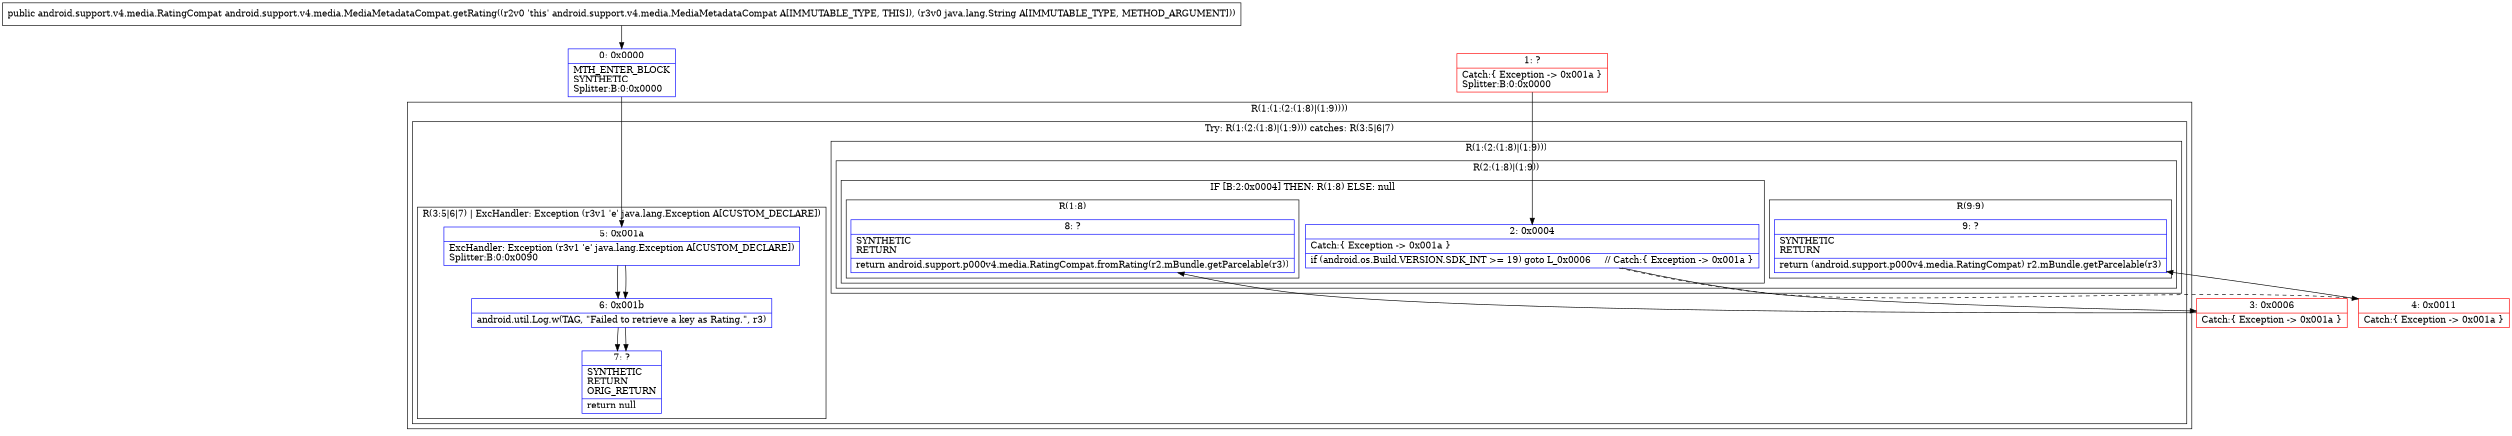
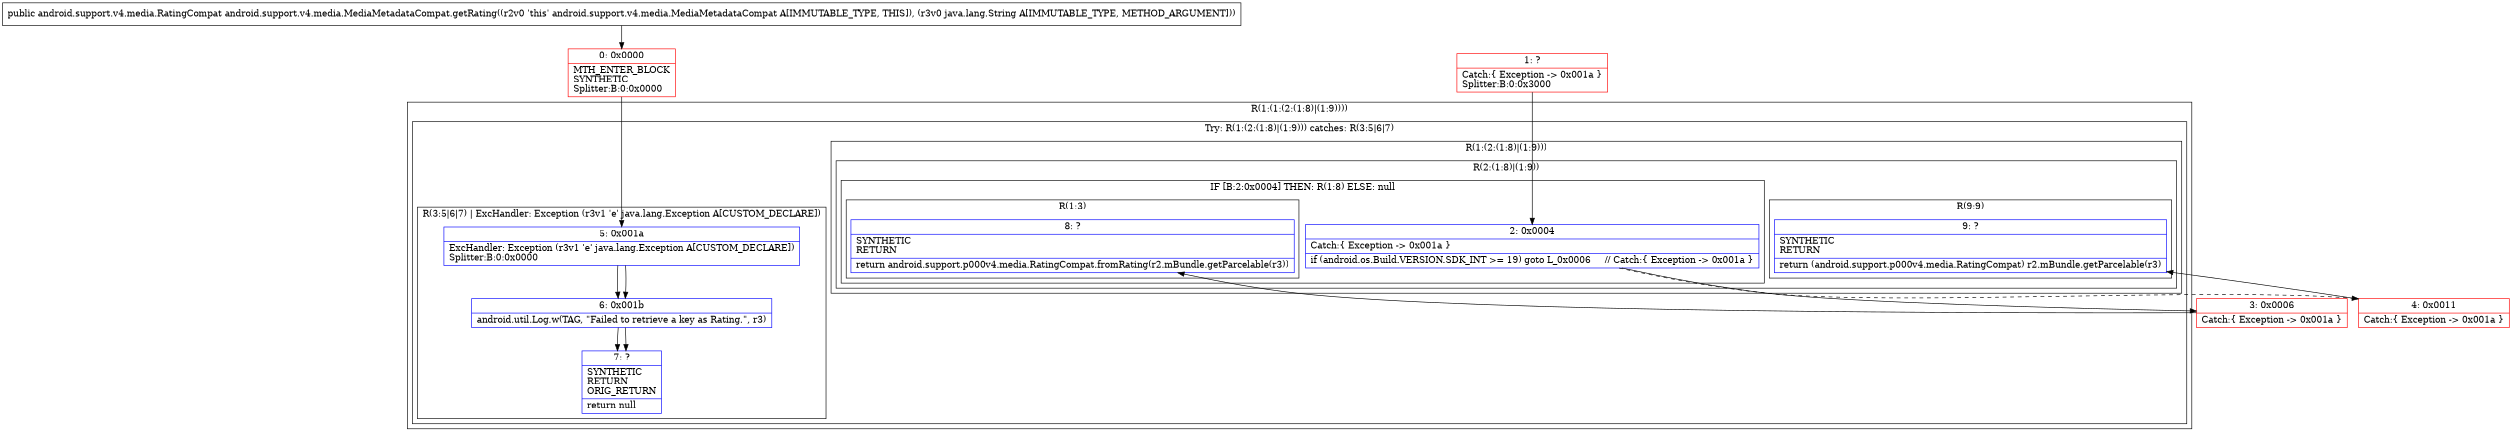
(622, 73) -> (622, 73)
(1507, 84) -> (1507, 84)
(1073, 207) -> (1073, 207)
(494, 258) -> (494, 258)
